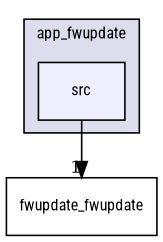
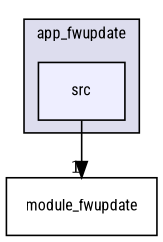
(82, 207) -> (82, 207)
